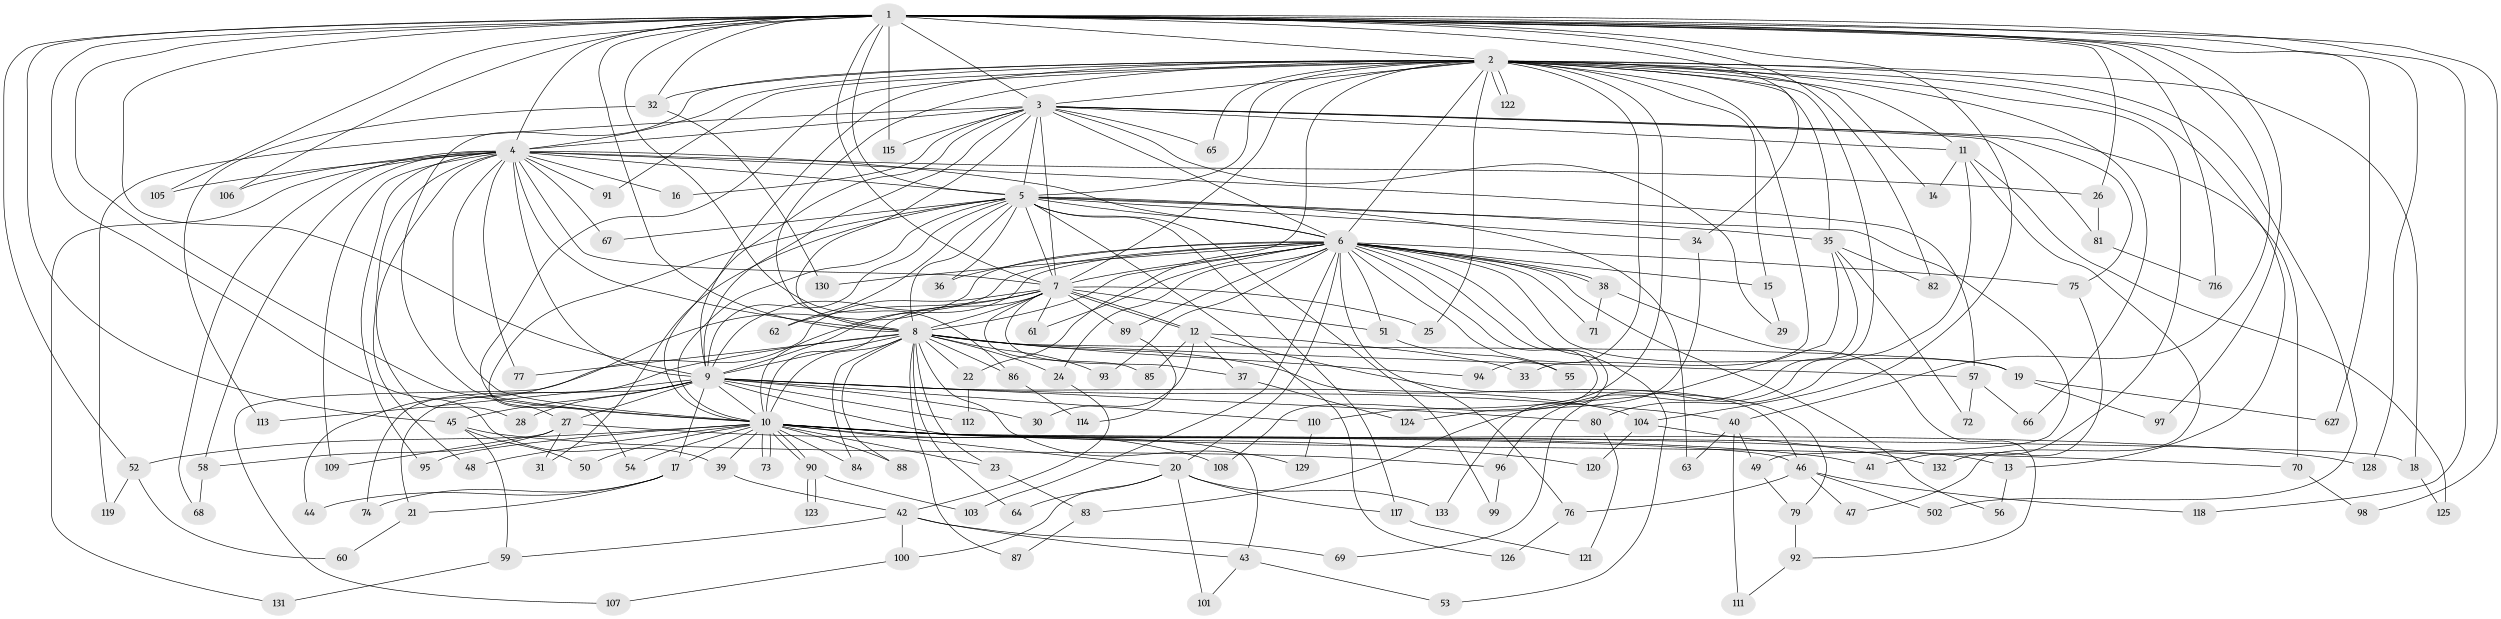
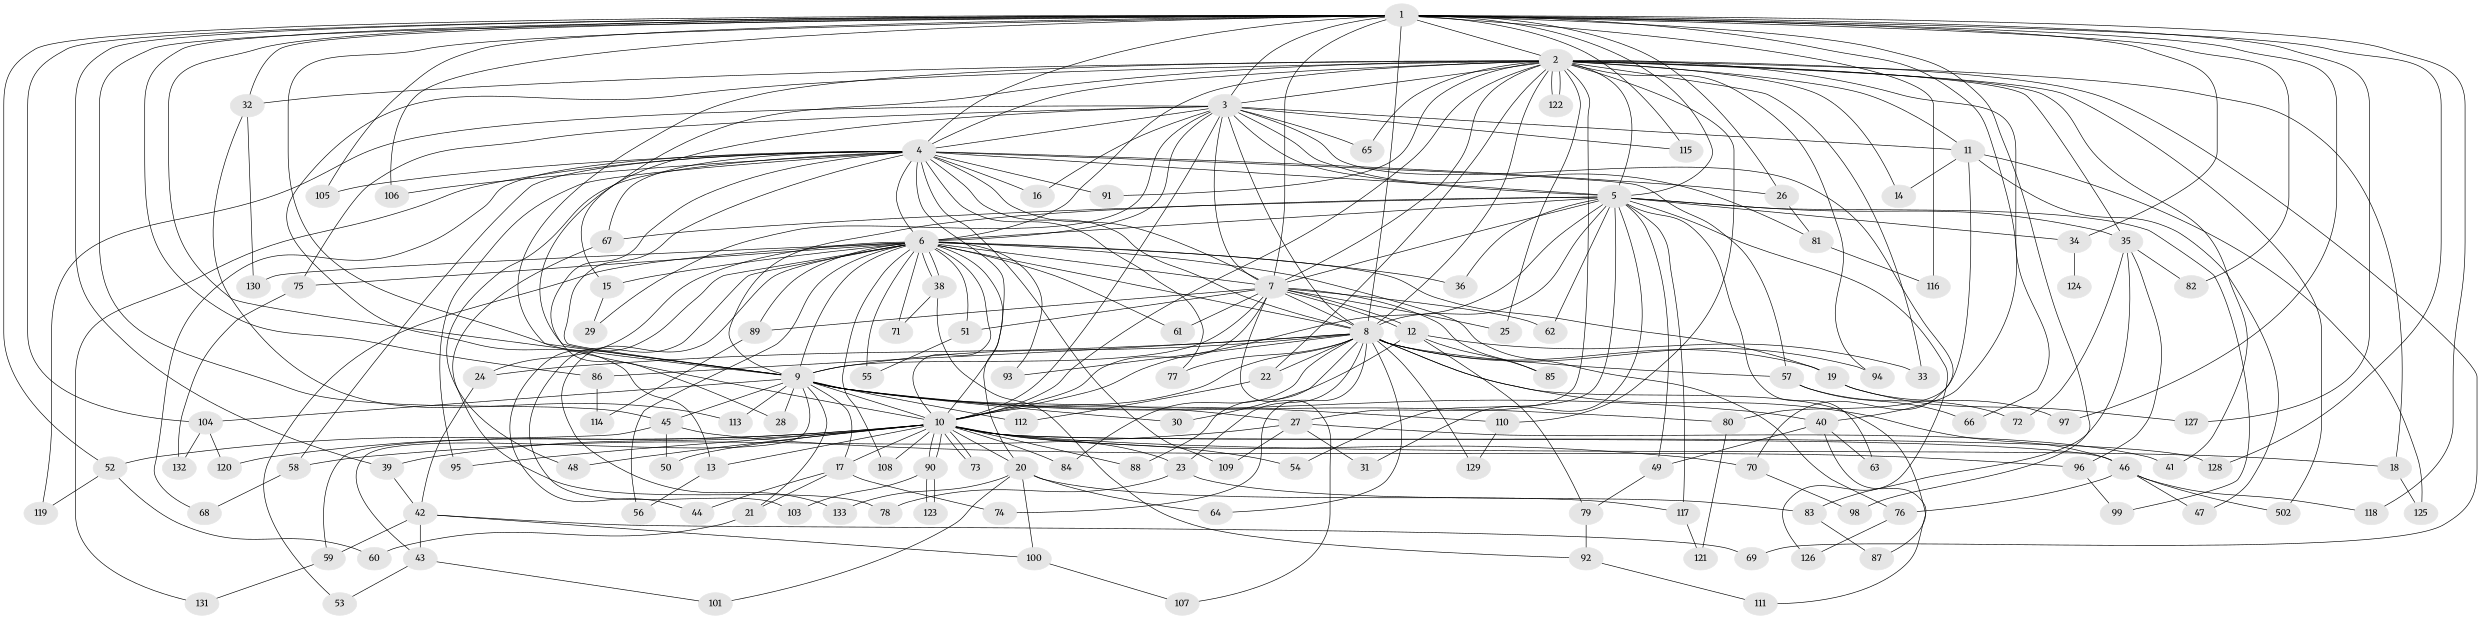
(2215, 287) -> (1933, 287)
(1243, 378) -> none
(2332, 423) -> (2191, 423)
none -> (885, 513)
